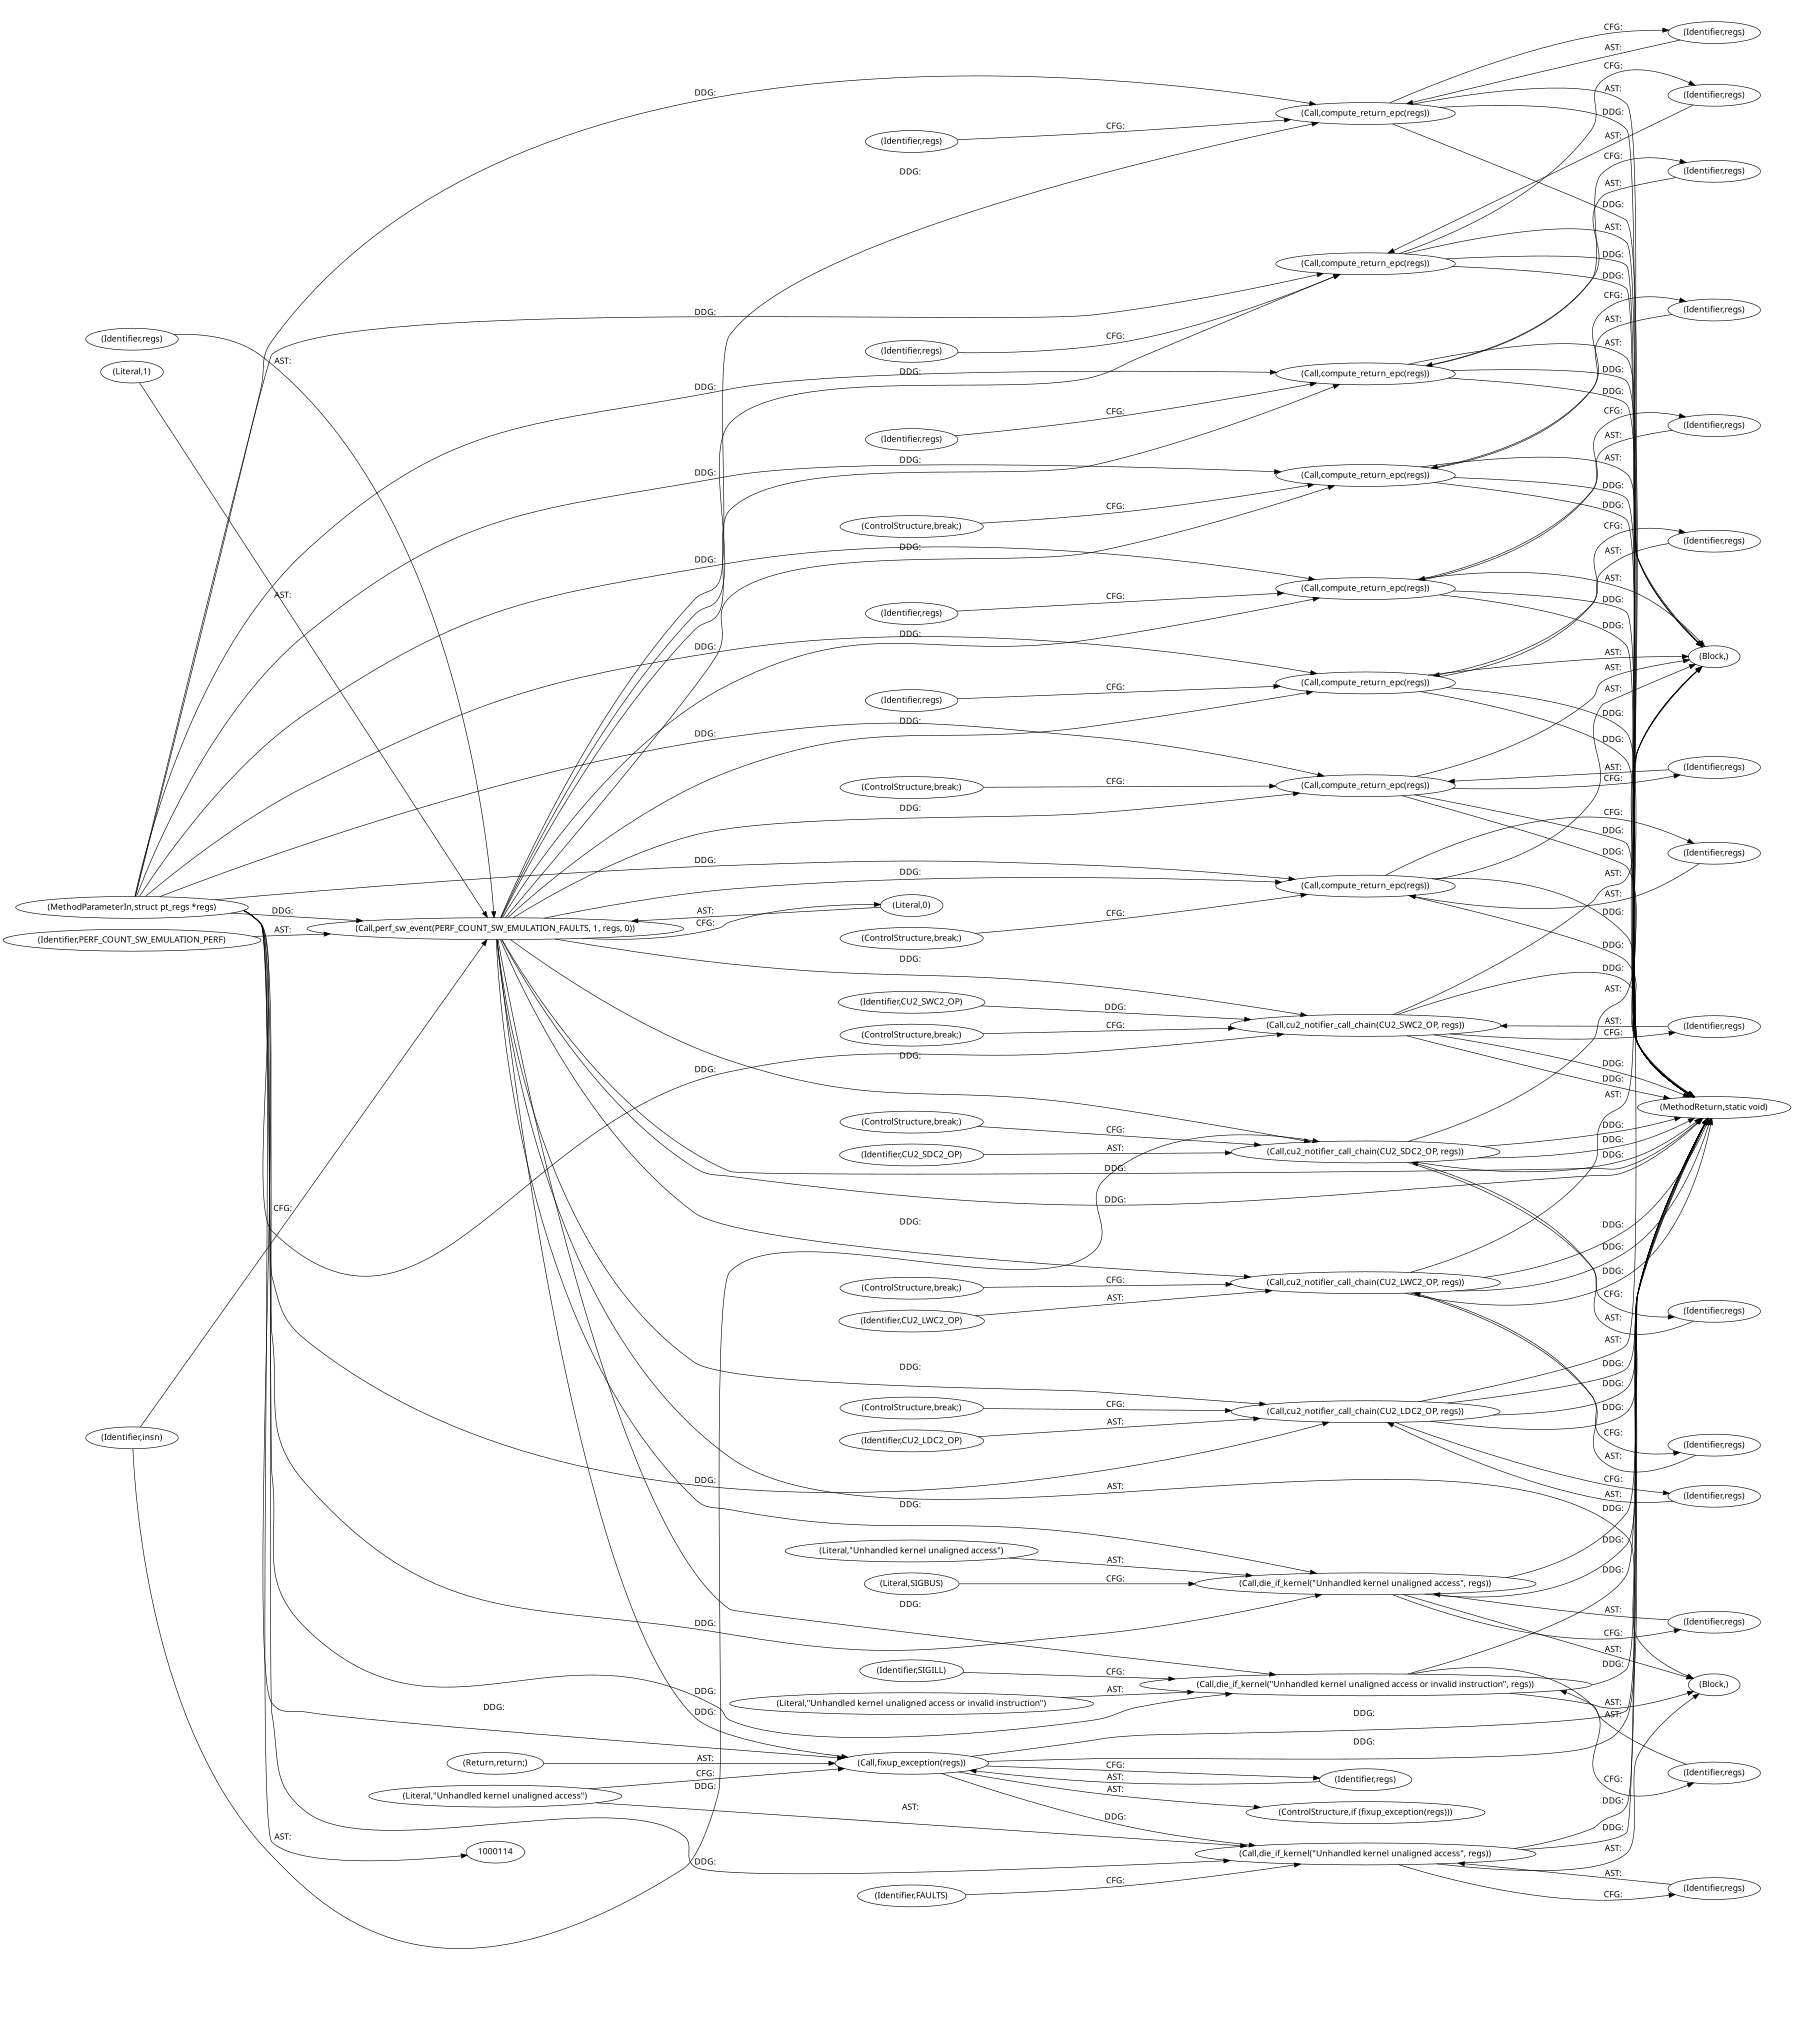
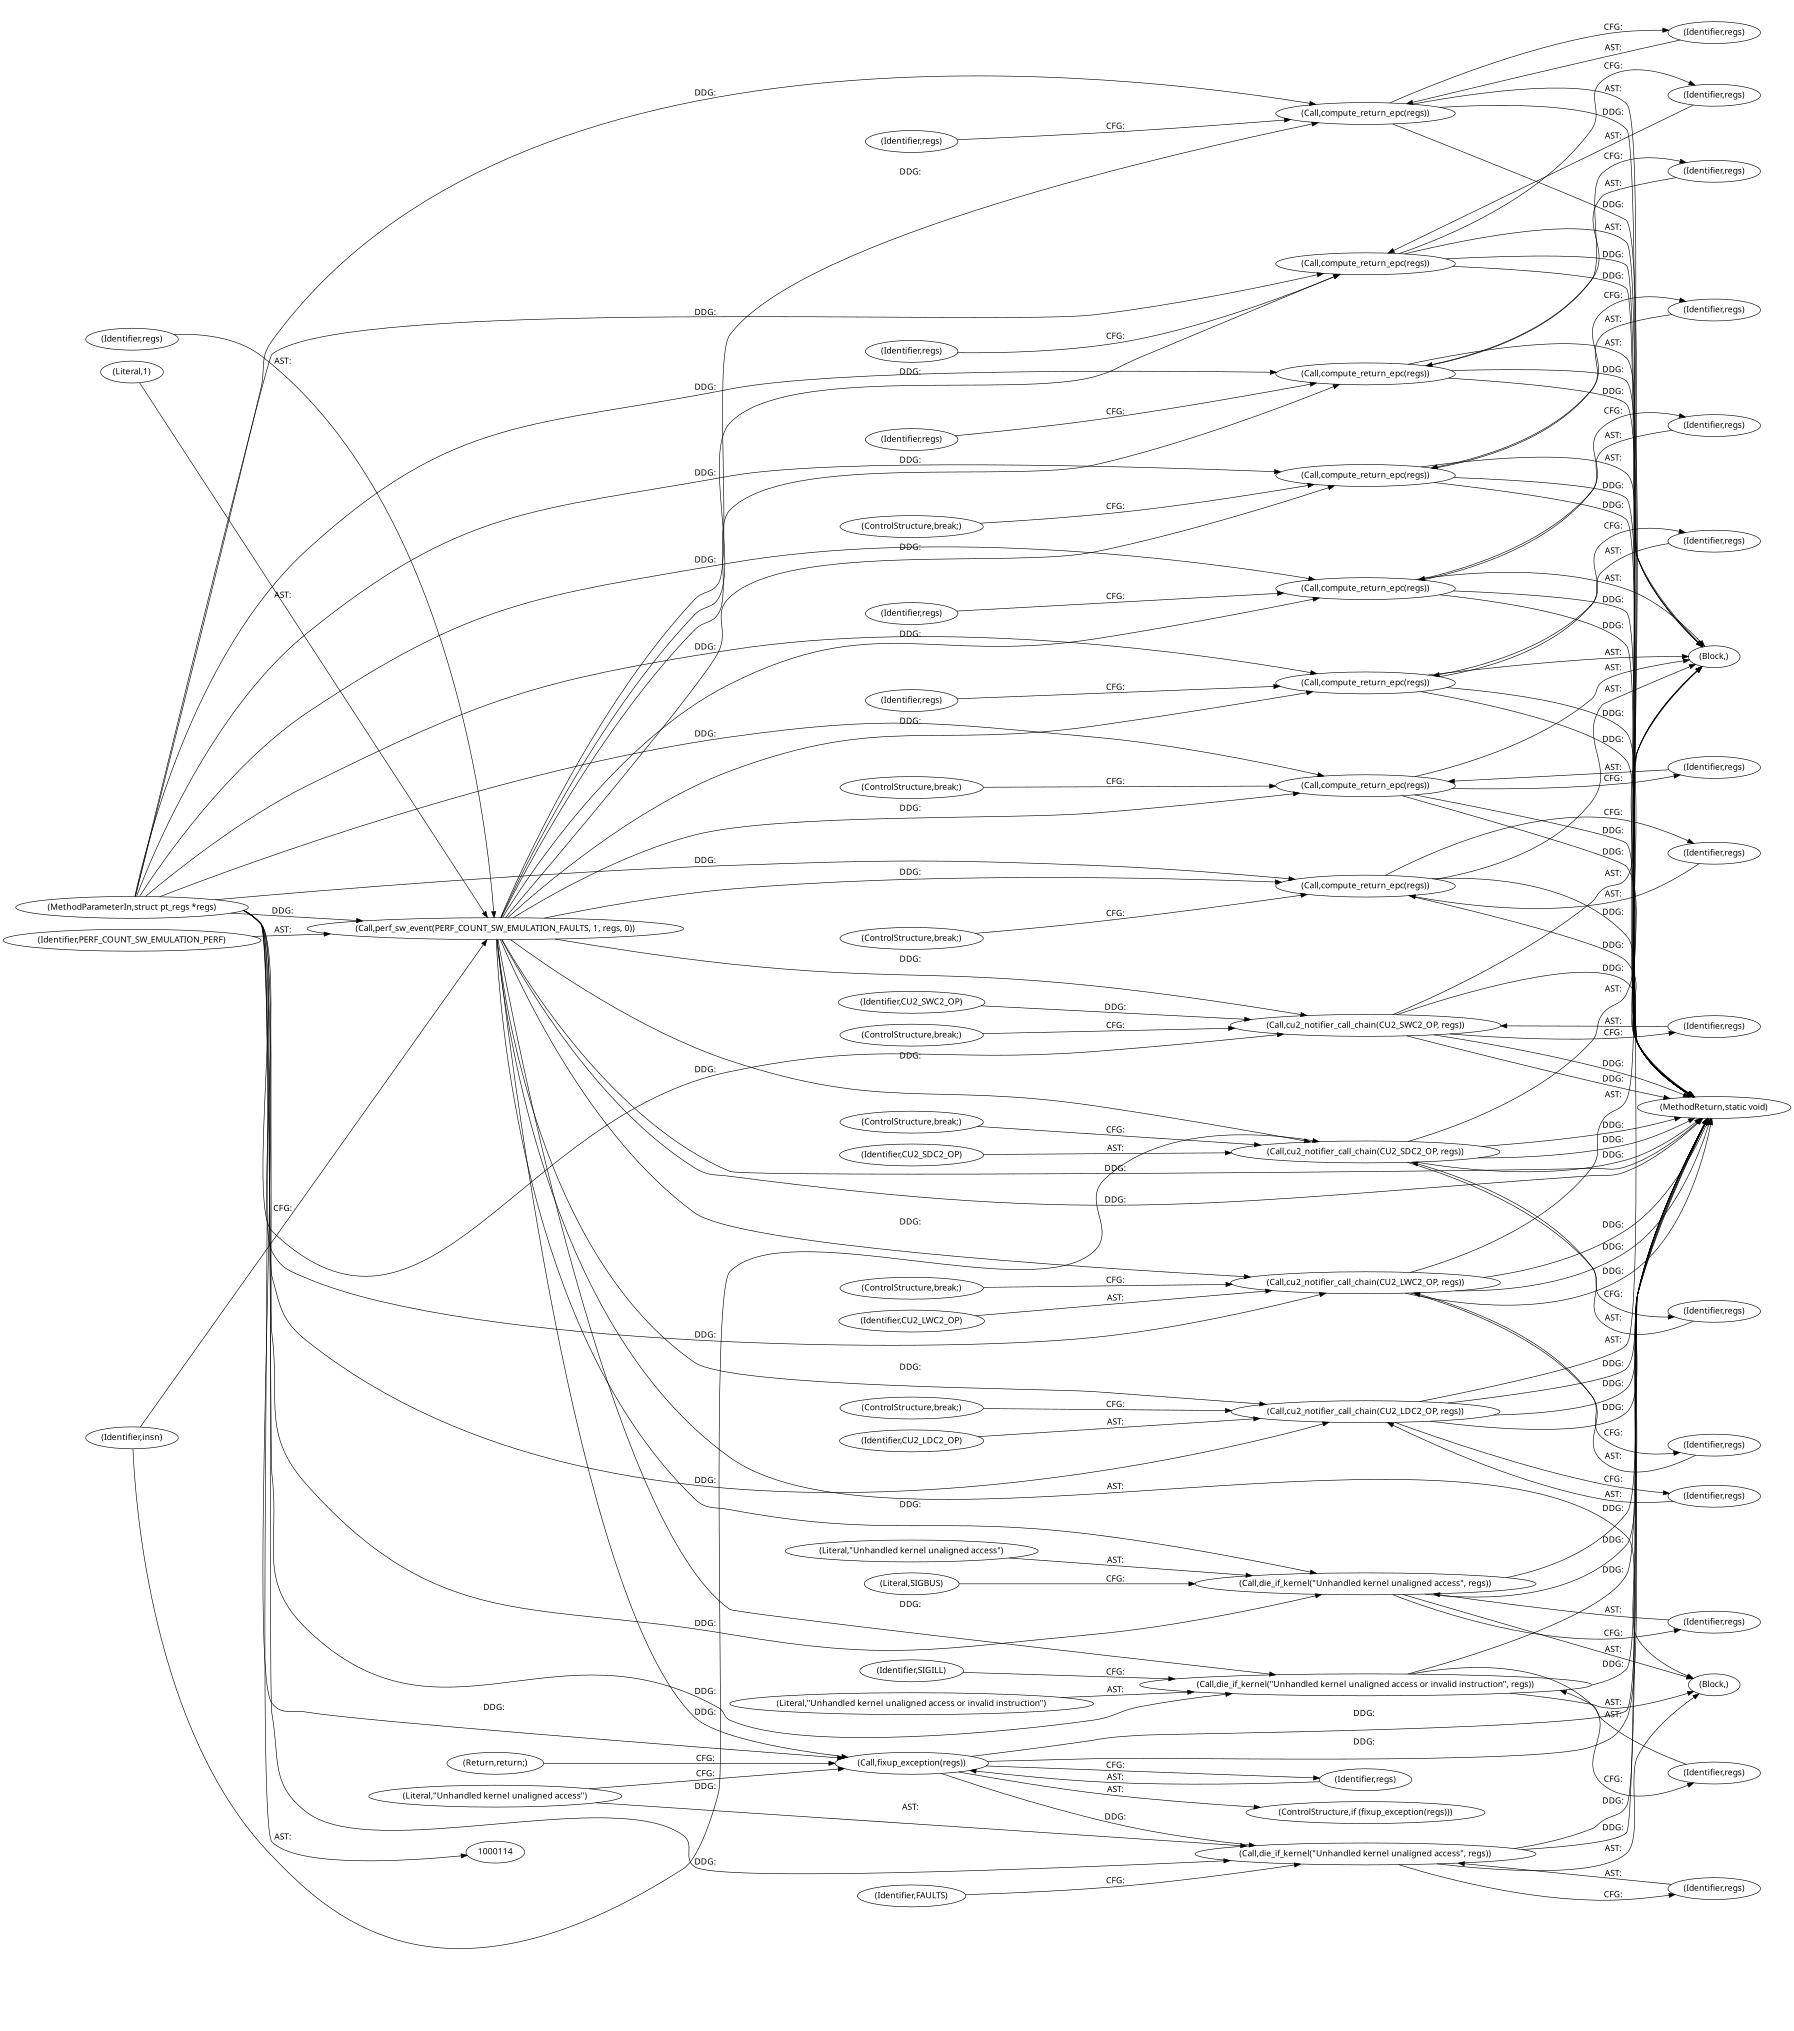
(912, 906) -> none
none -> (614, 1334)
(707, 1759) -> (707, 1759)
